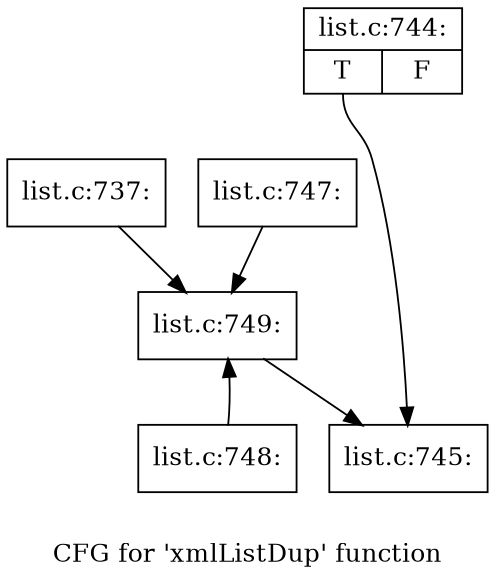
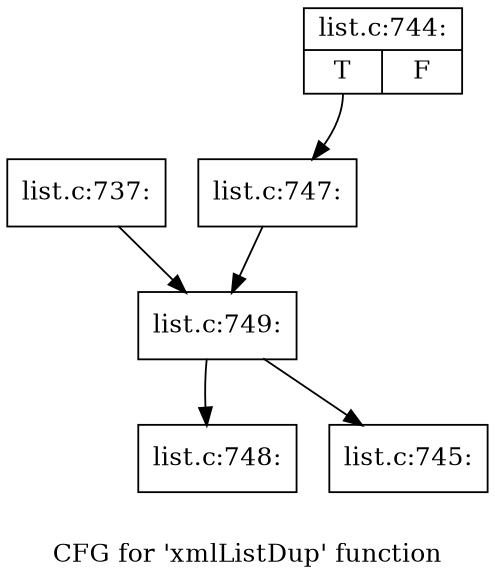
(390, 246) -> (337, 121)
(230, 401) -> (205, 383)
